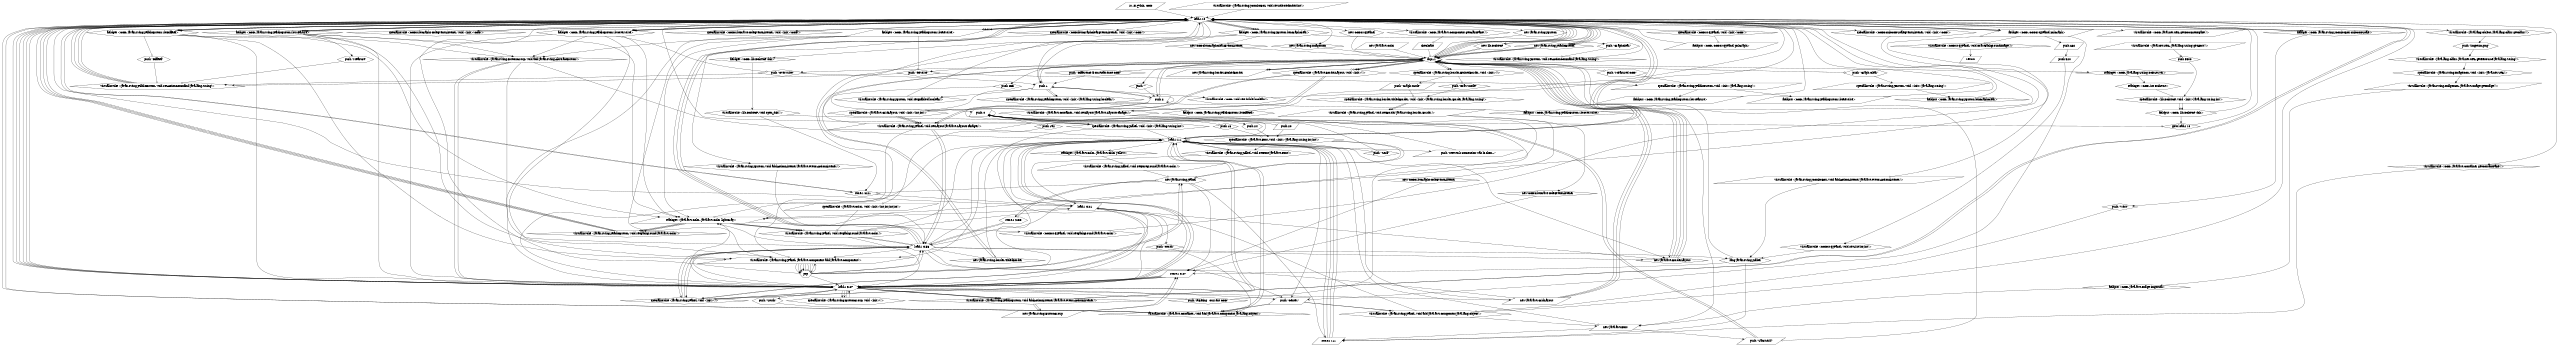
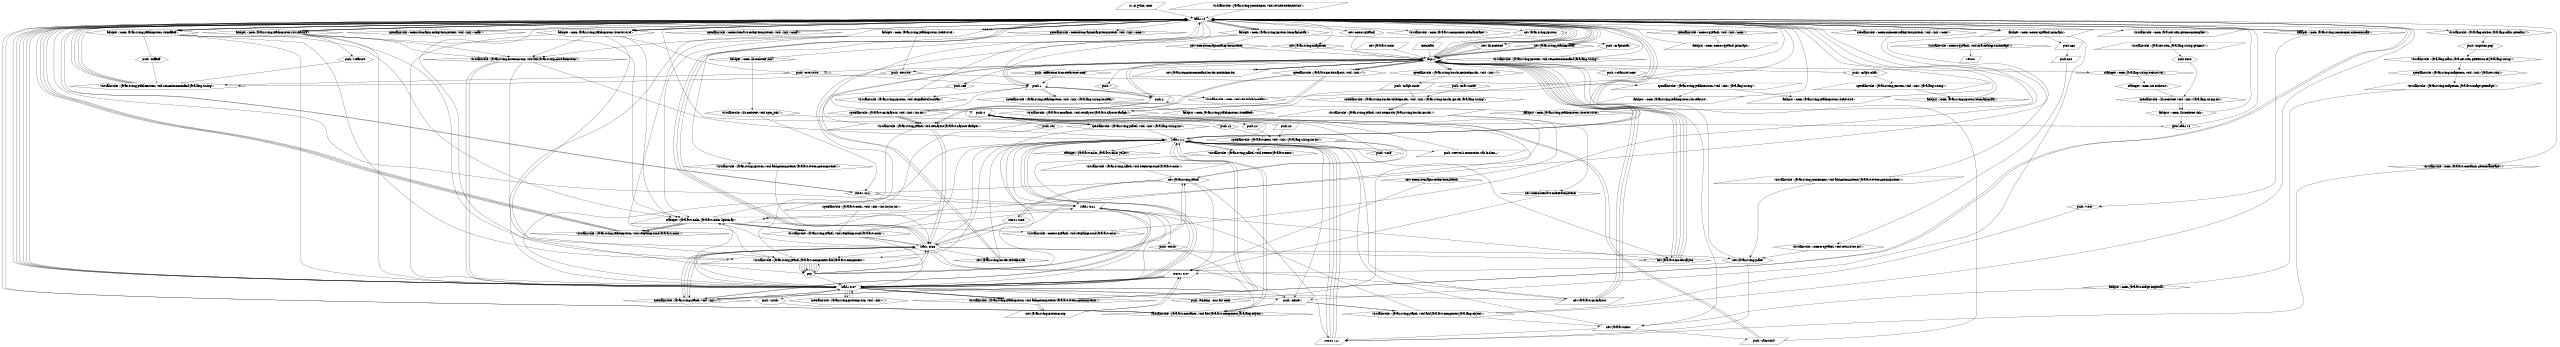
(2185, 60) -> (2185, 60)
(1218, 73) -> (1201, 73)
(1745, 261) -> (1748, 261)
